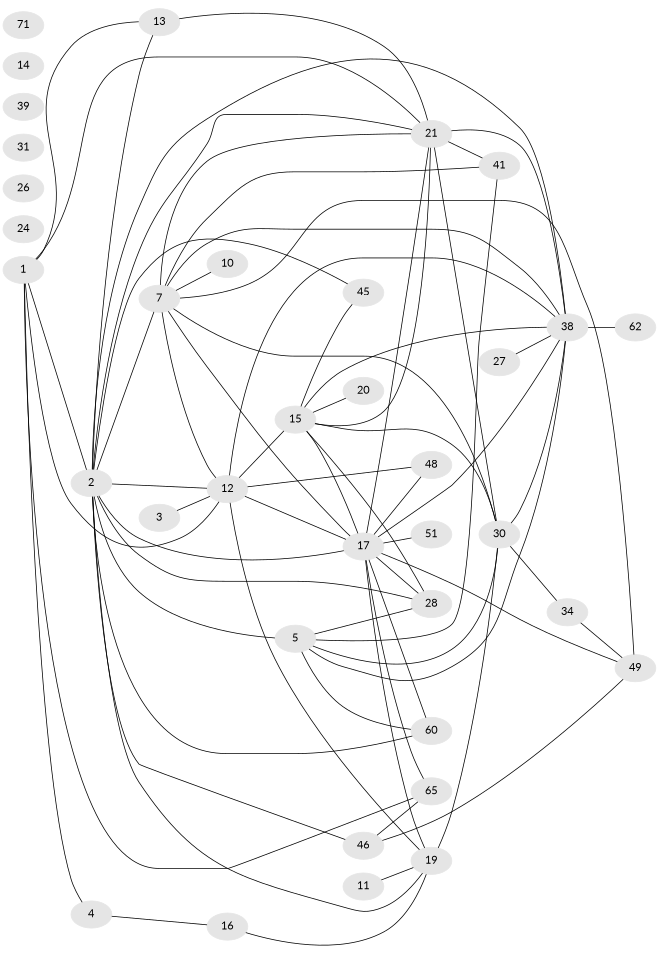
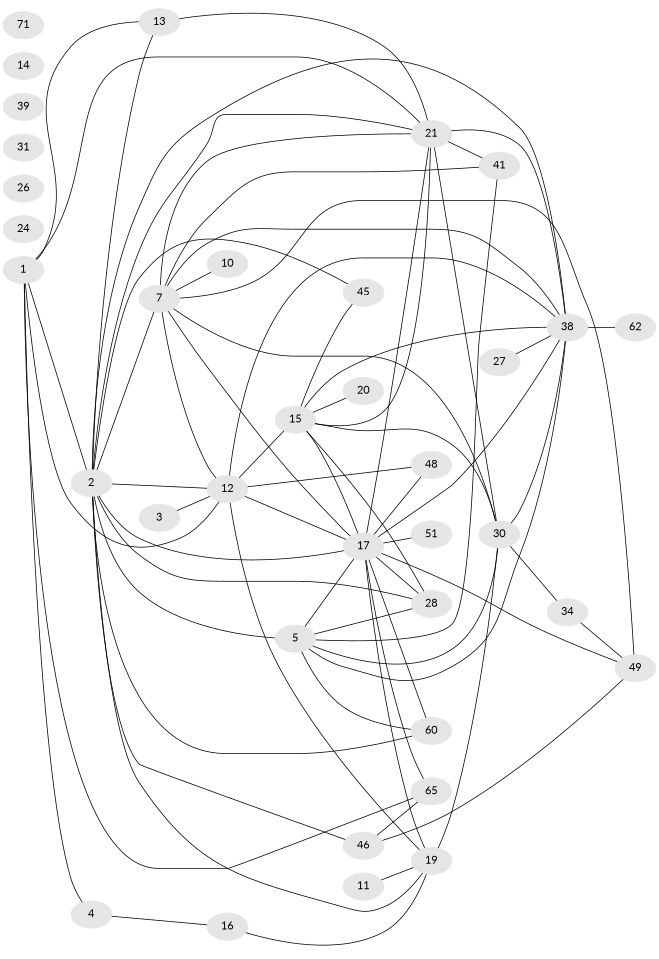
none -> (329, 593)
